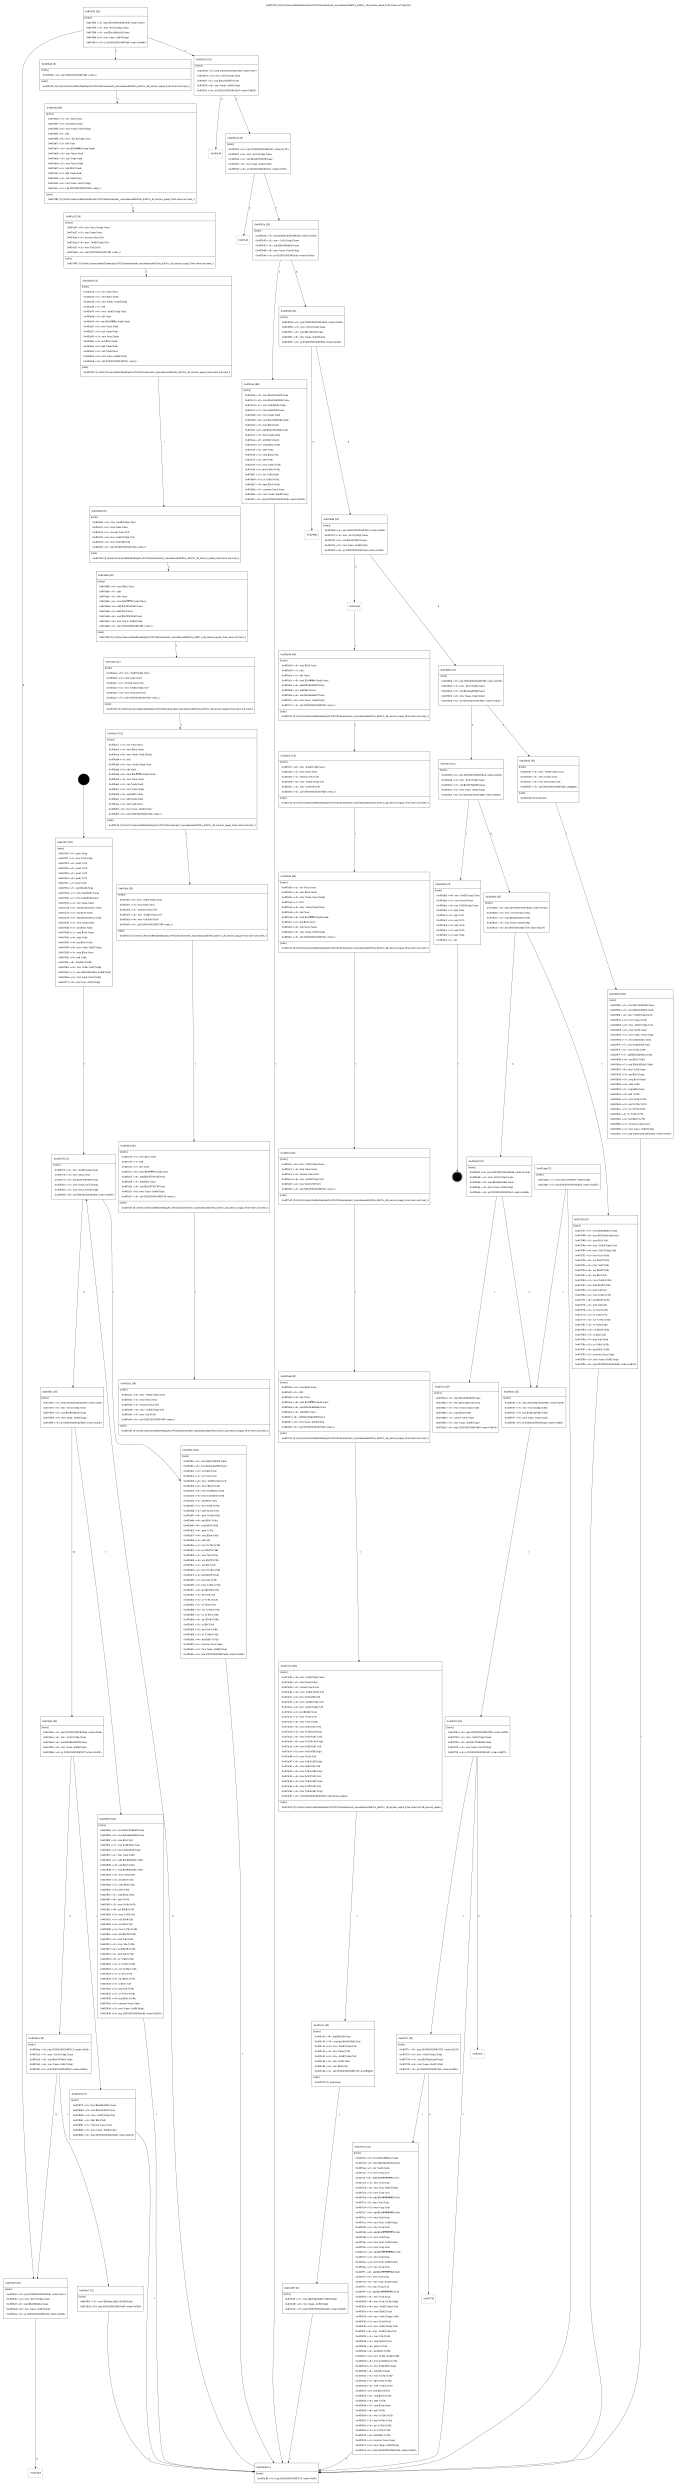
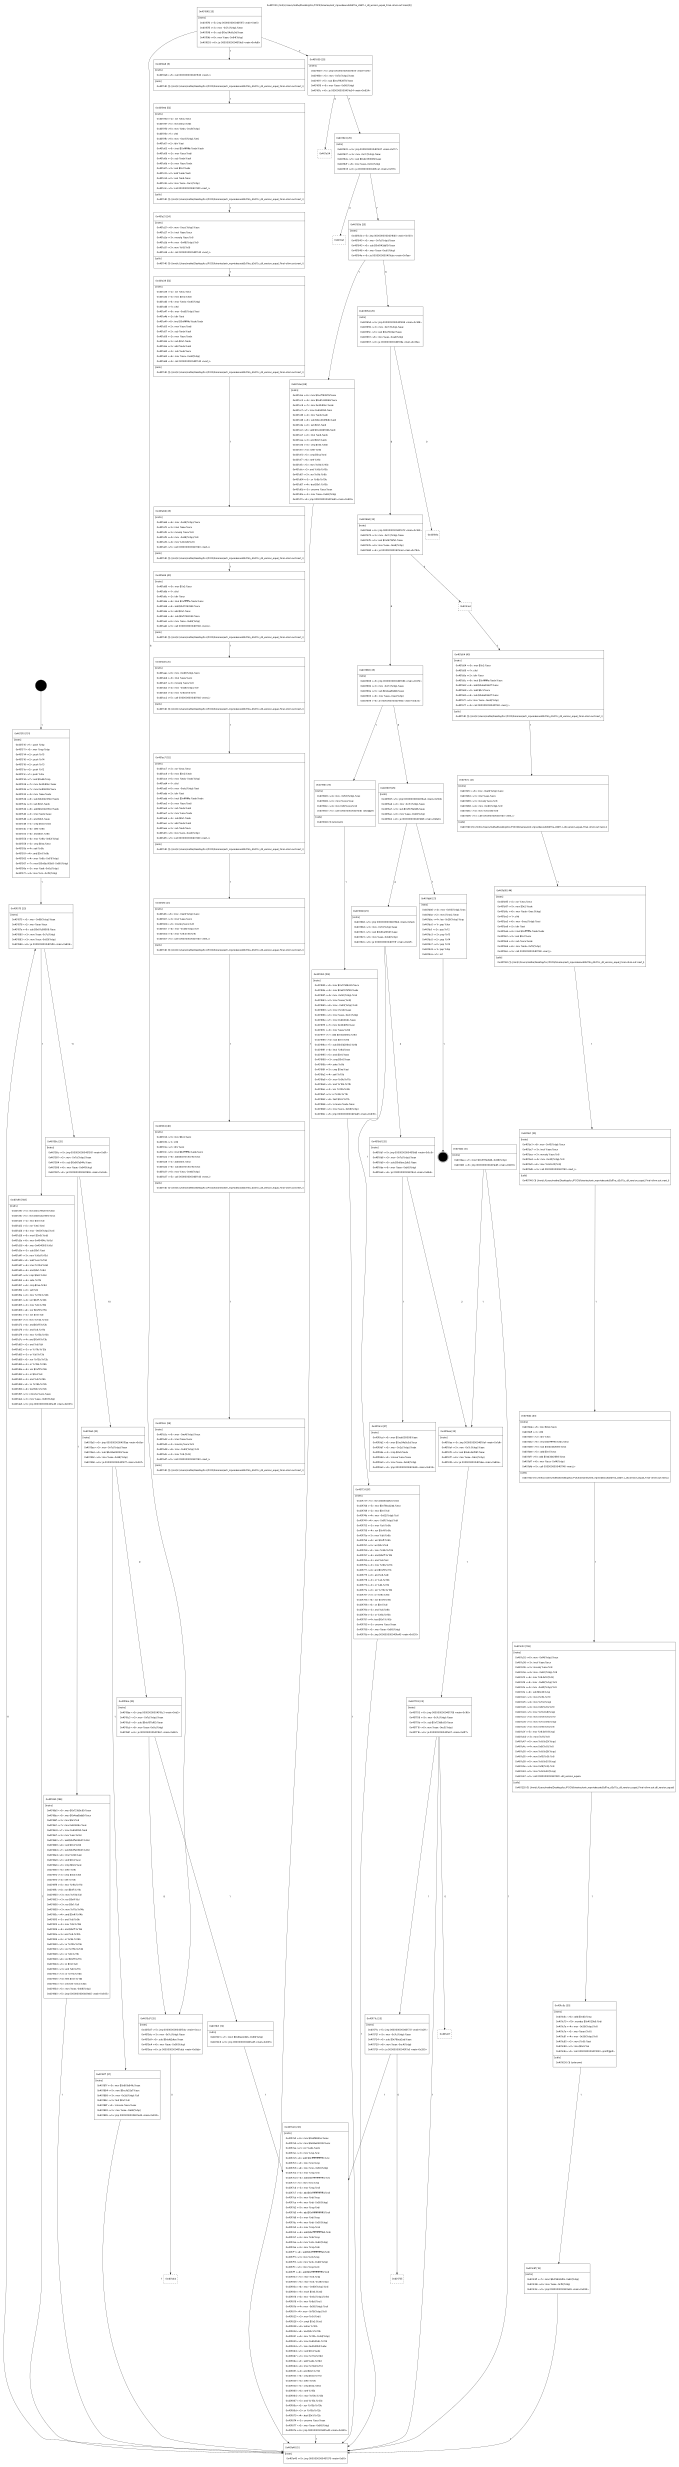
(131, 2439) -> (263, 2109)
